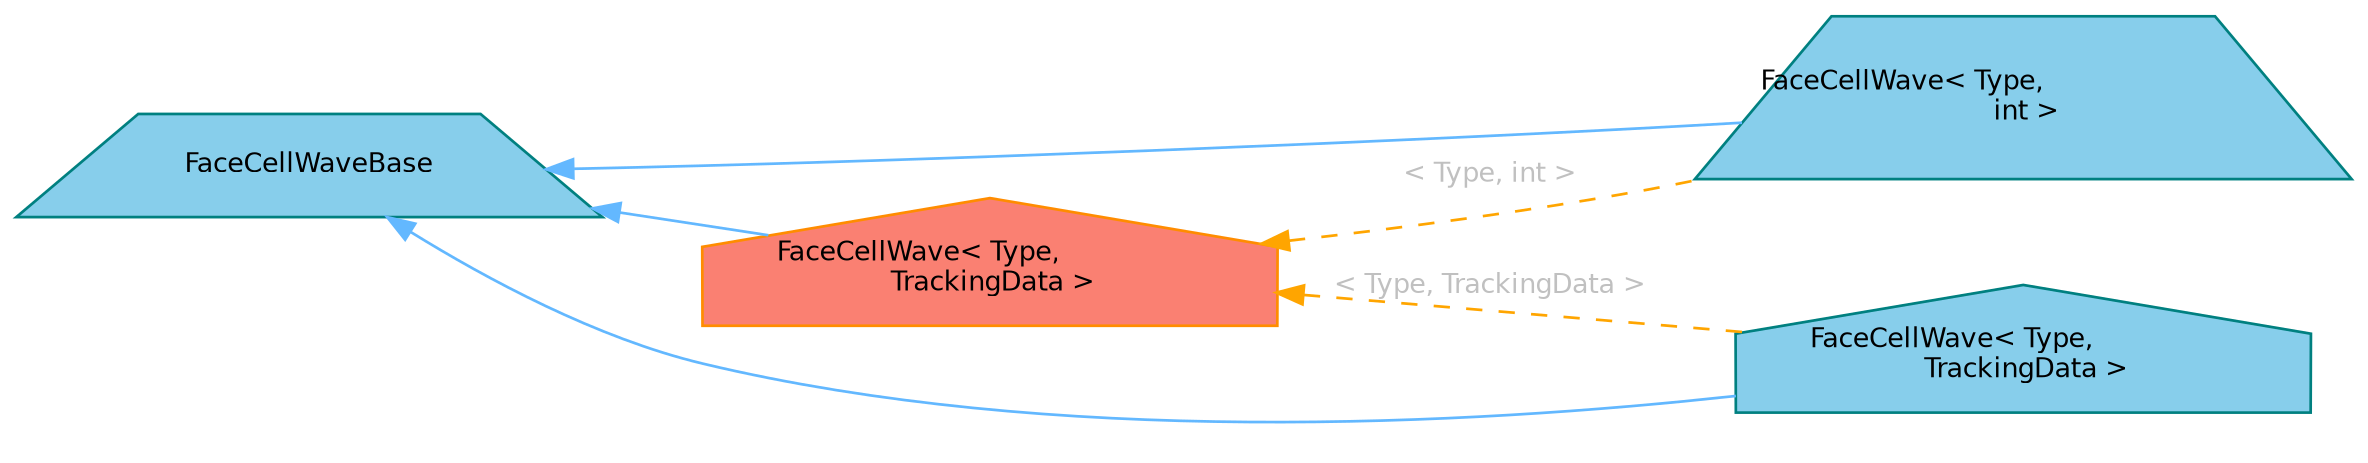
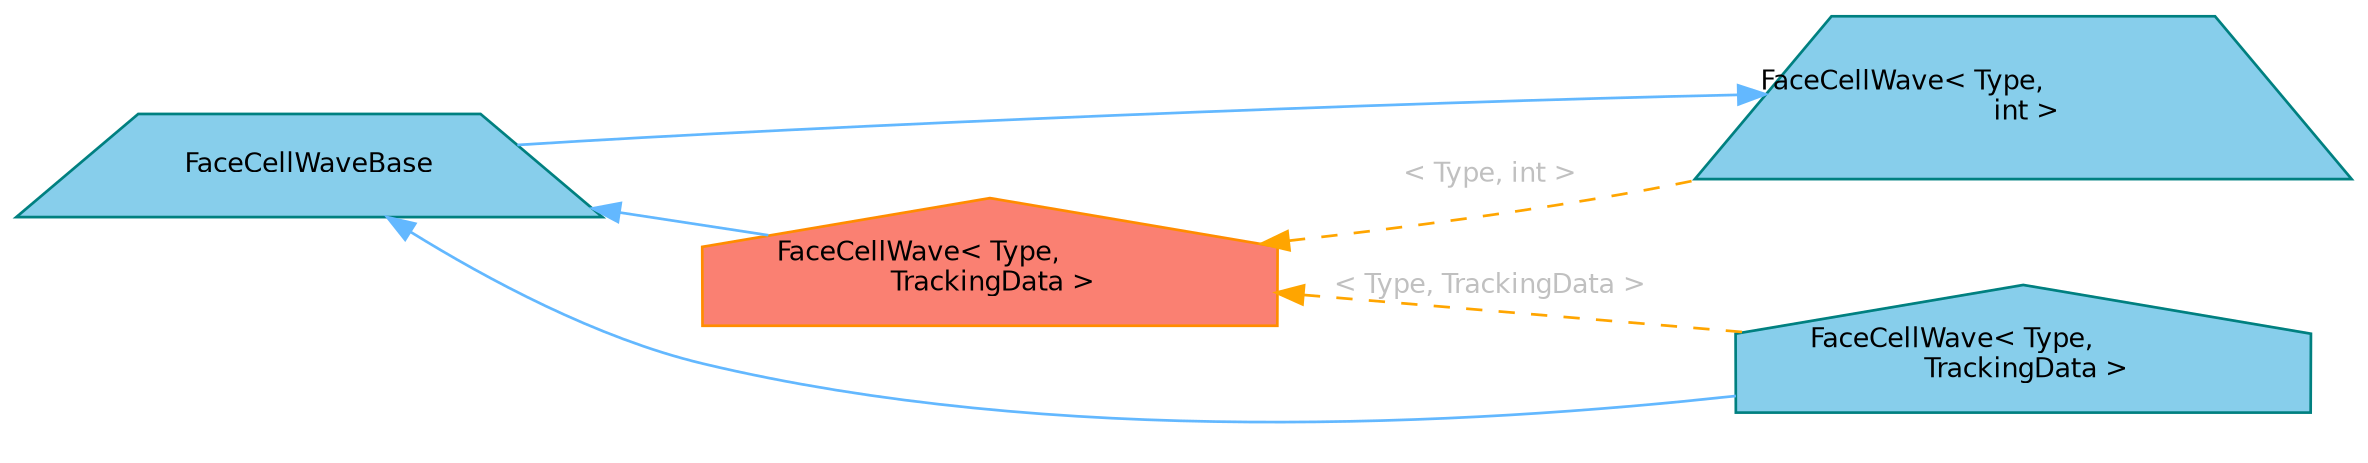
(1158, 150) -> (1127, 115)
